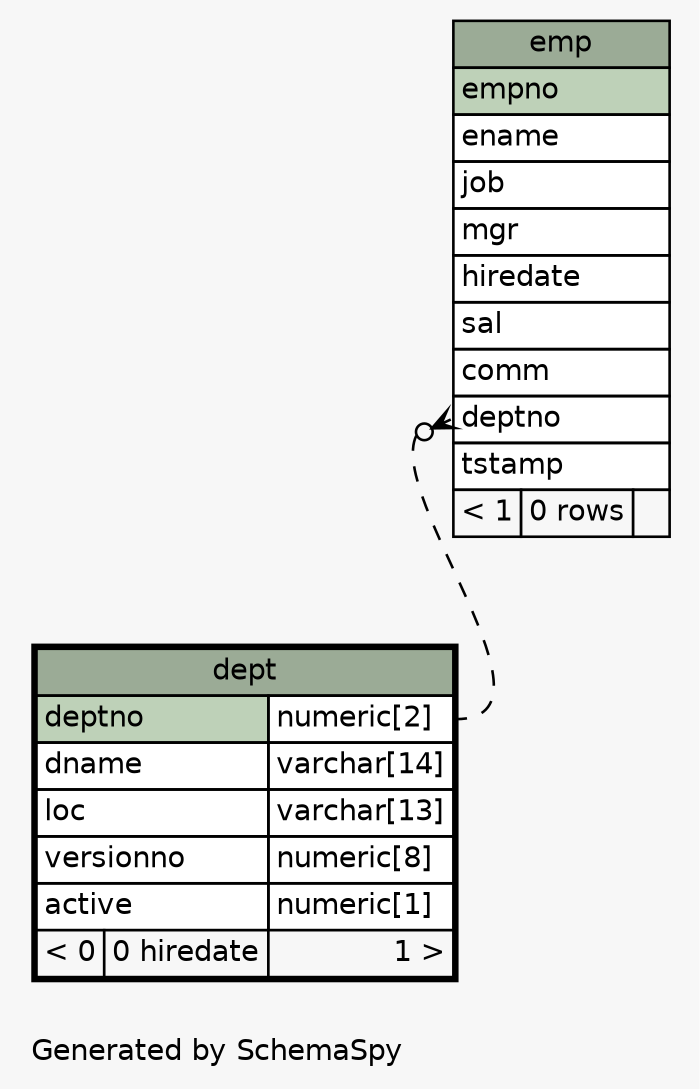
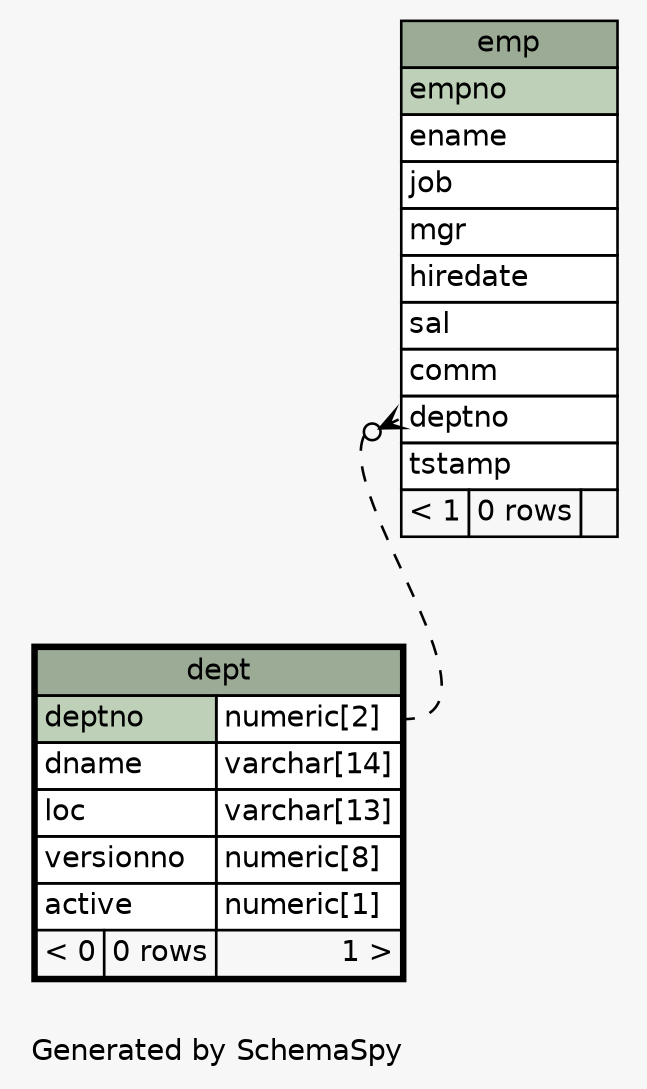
(186, 952) -> (160, 952)
